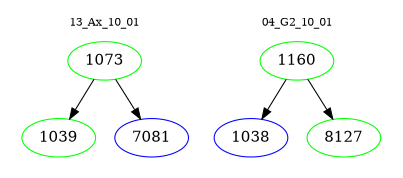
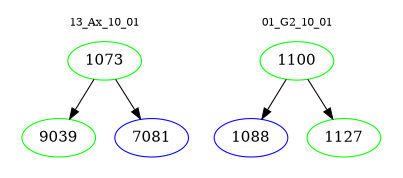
(297, 23) -> (297, 23)
(297, 61) -> (297, 61)
(59, 138) -> (59, 138)
(251, 138) -> (251, 138)
(344, 138) -> (344, 138)
